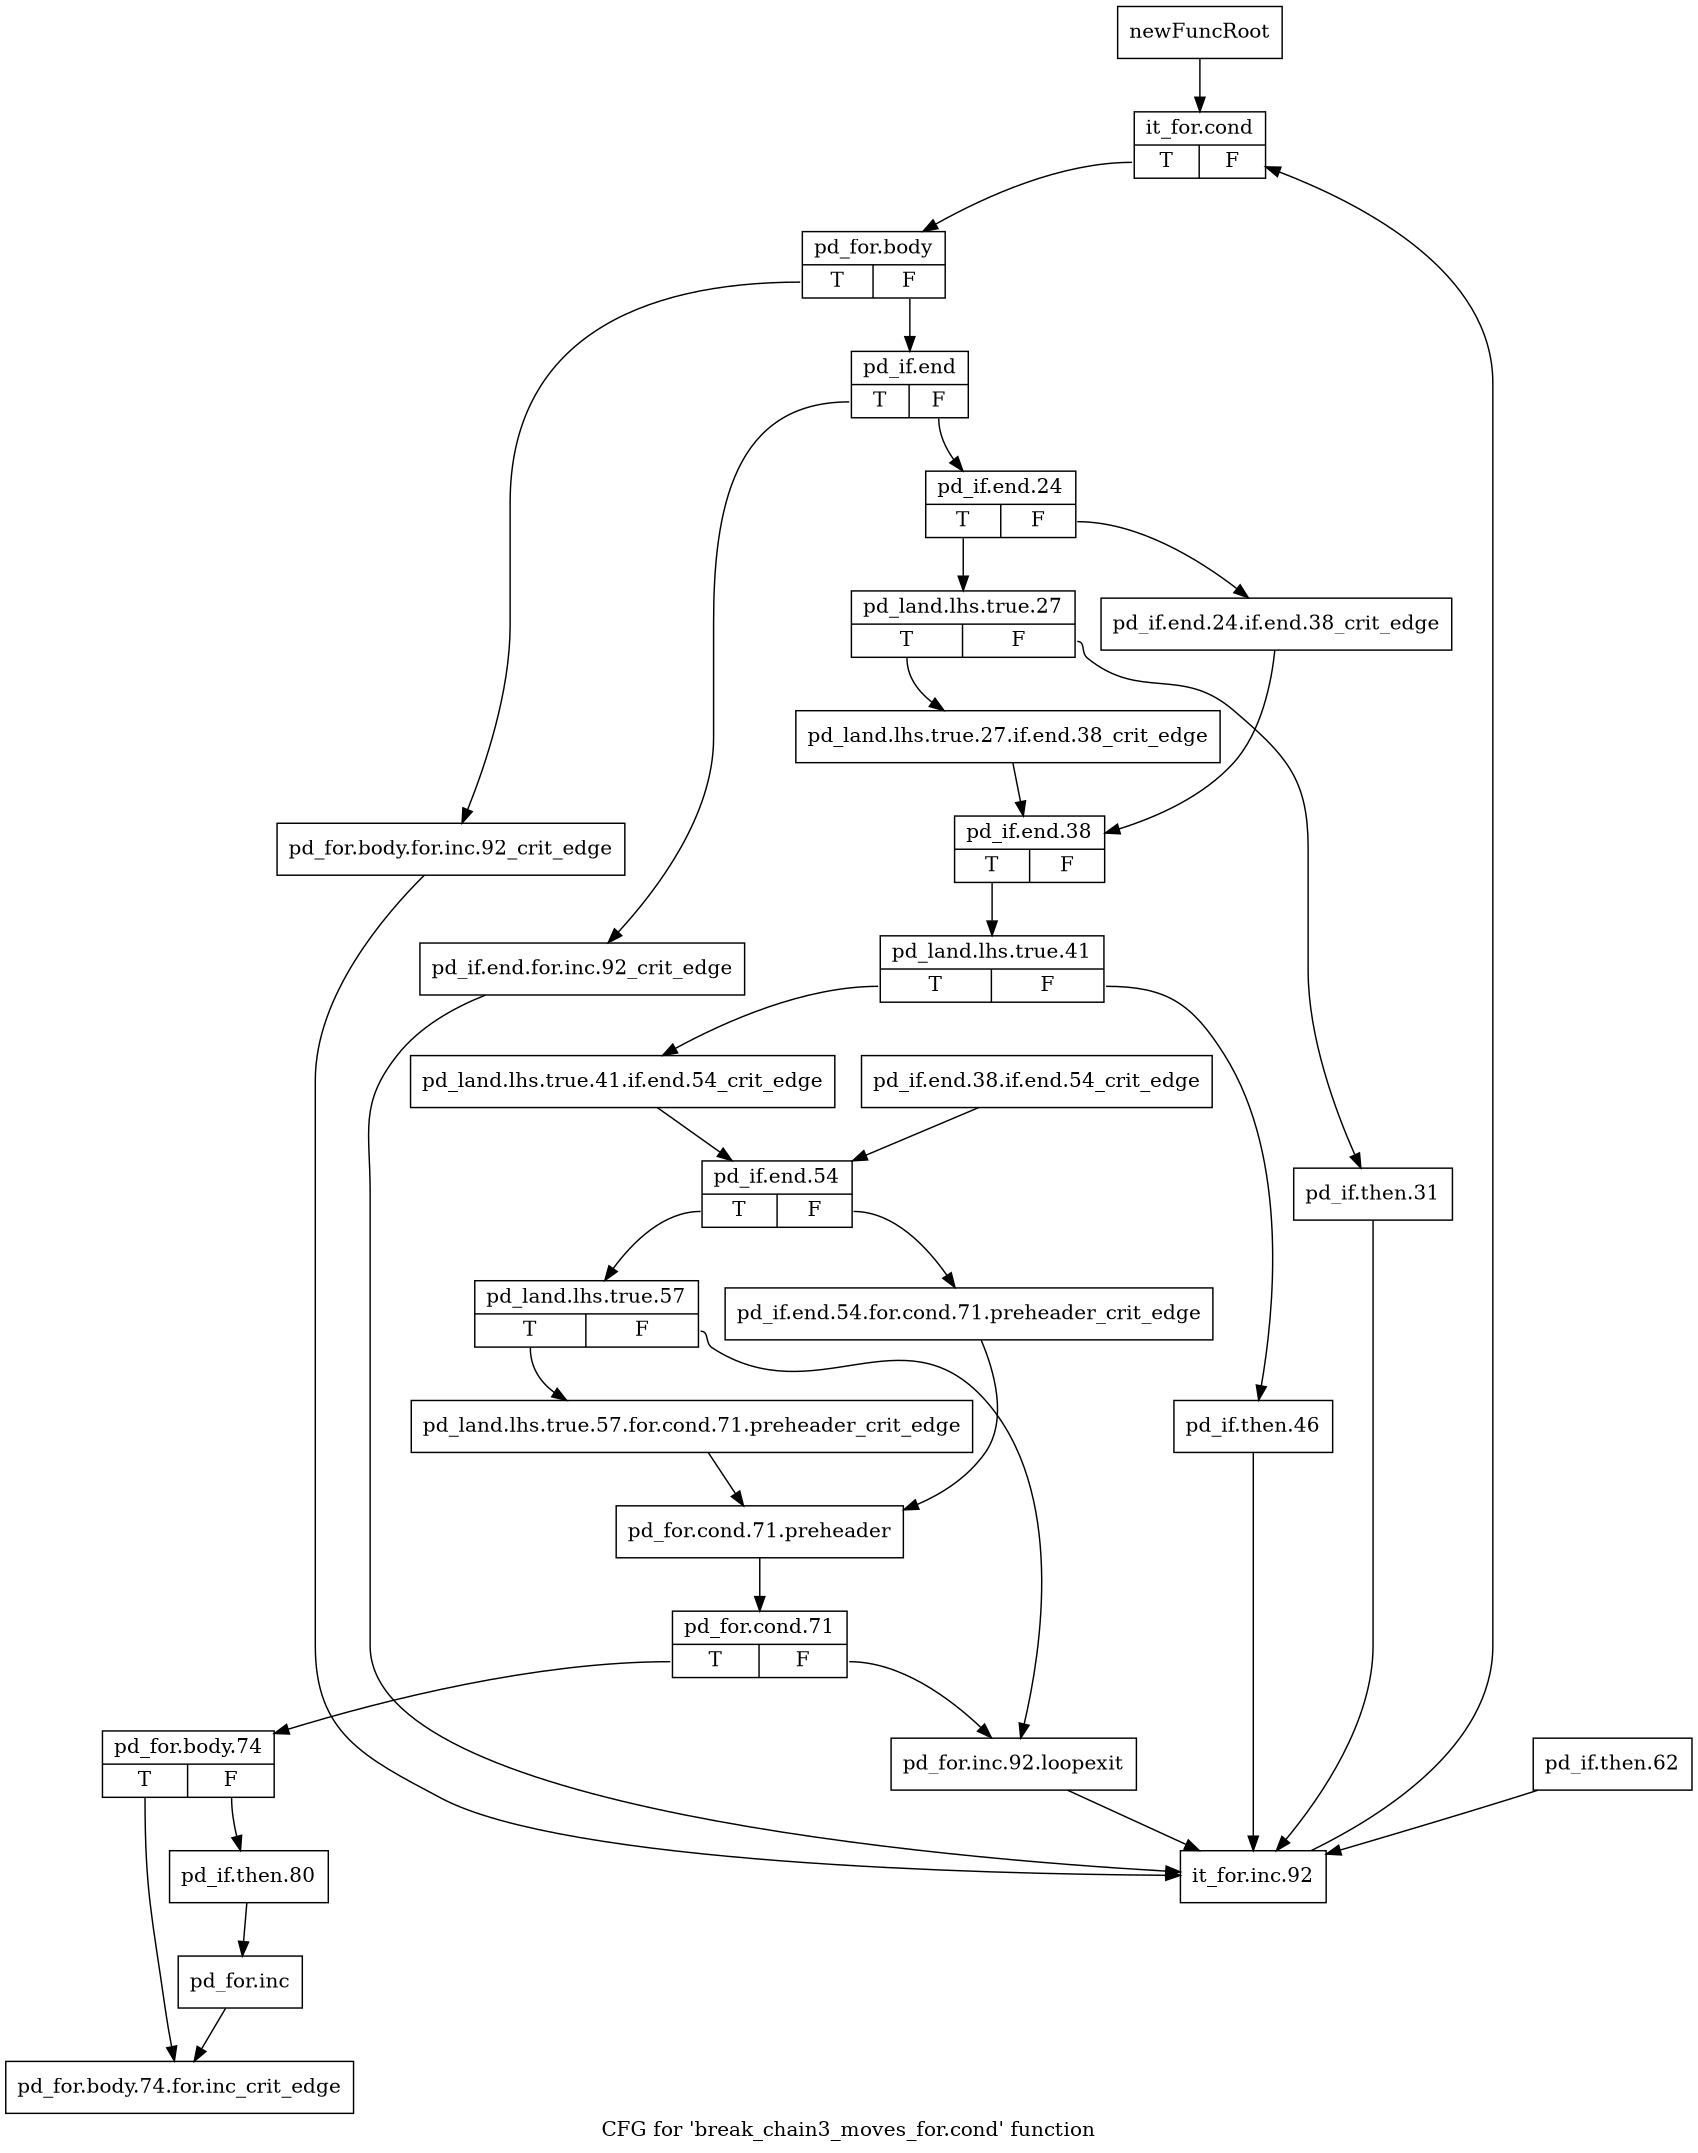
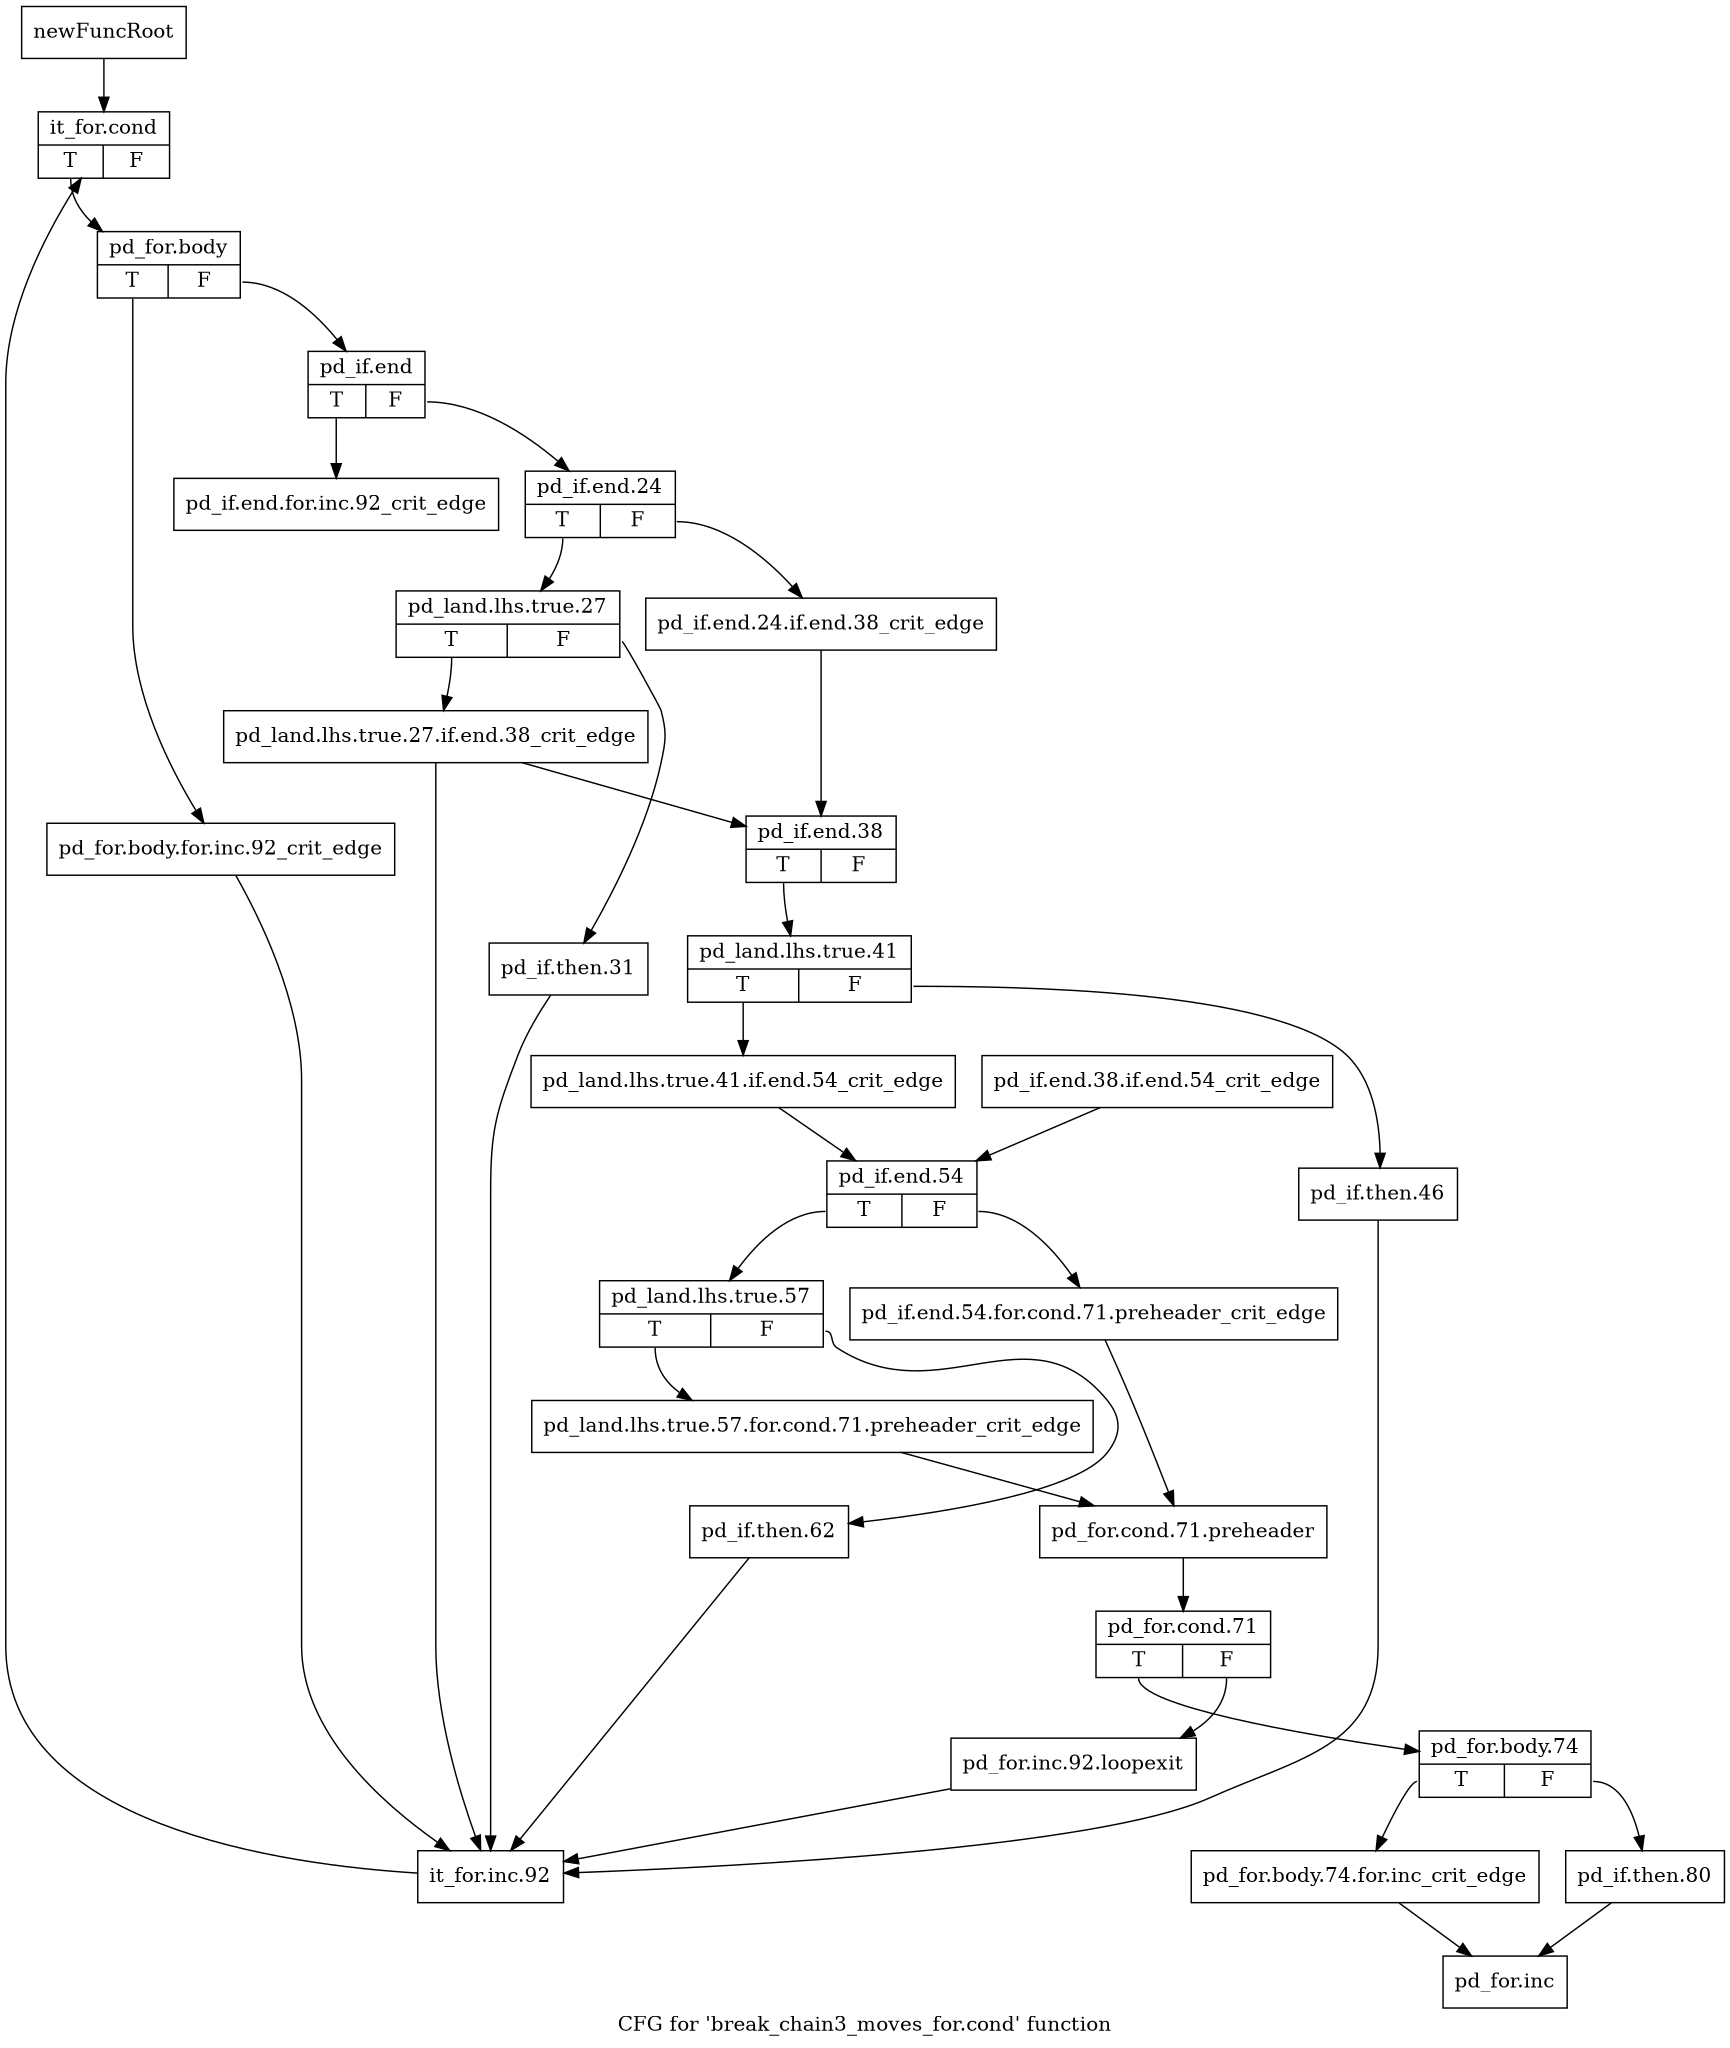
(983, 1398) -> (1109, 1402)
(408, 1711) -> (436, 1302)
(214, 2028) -> (1429, 1925)
